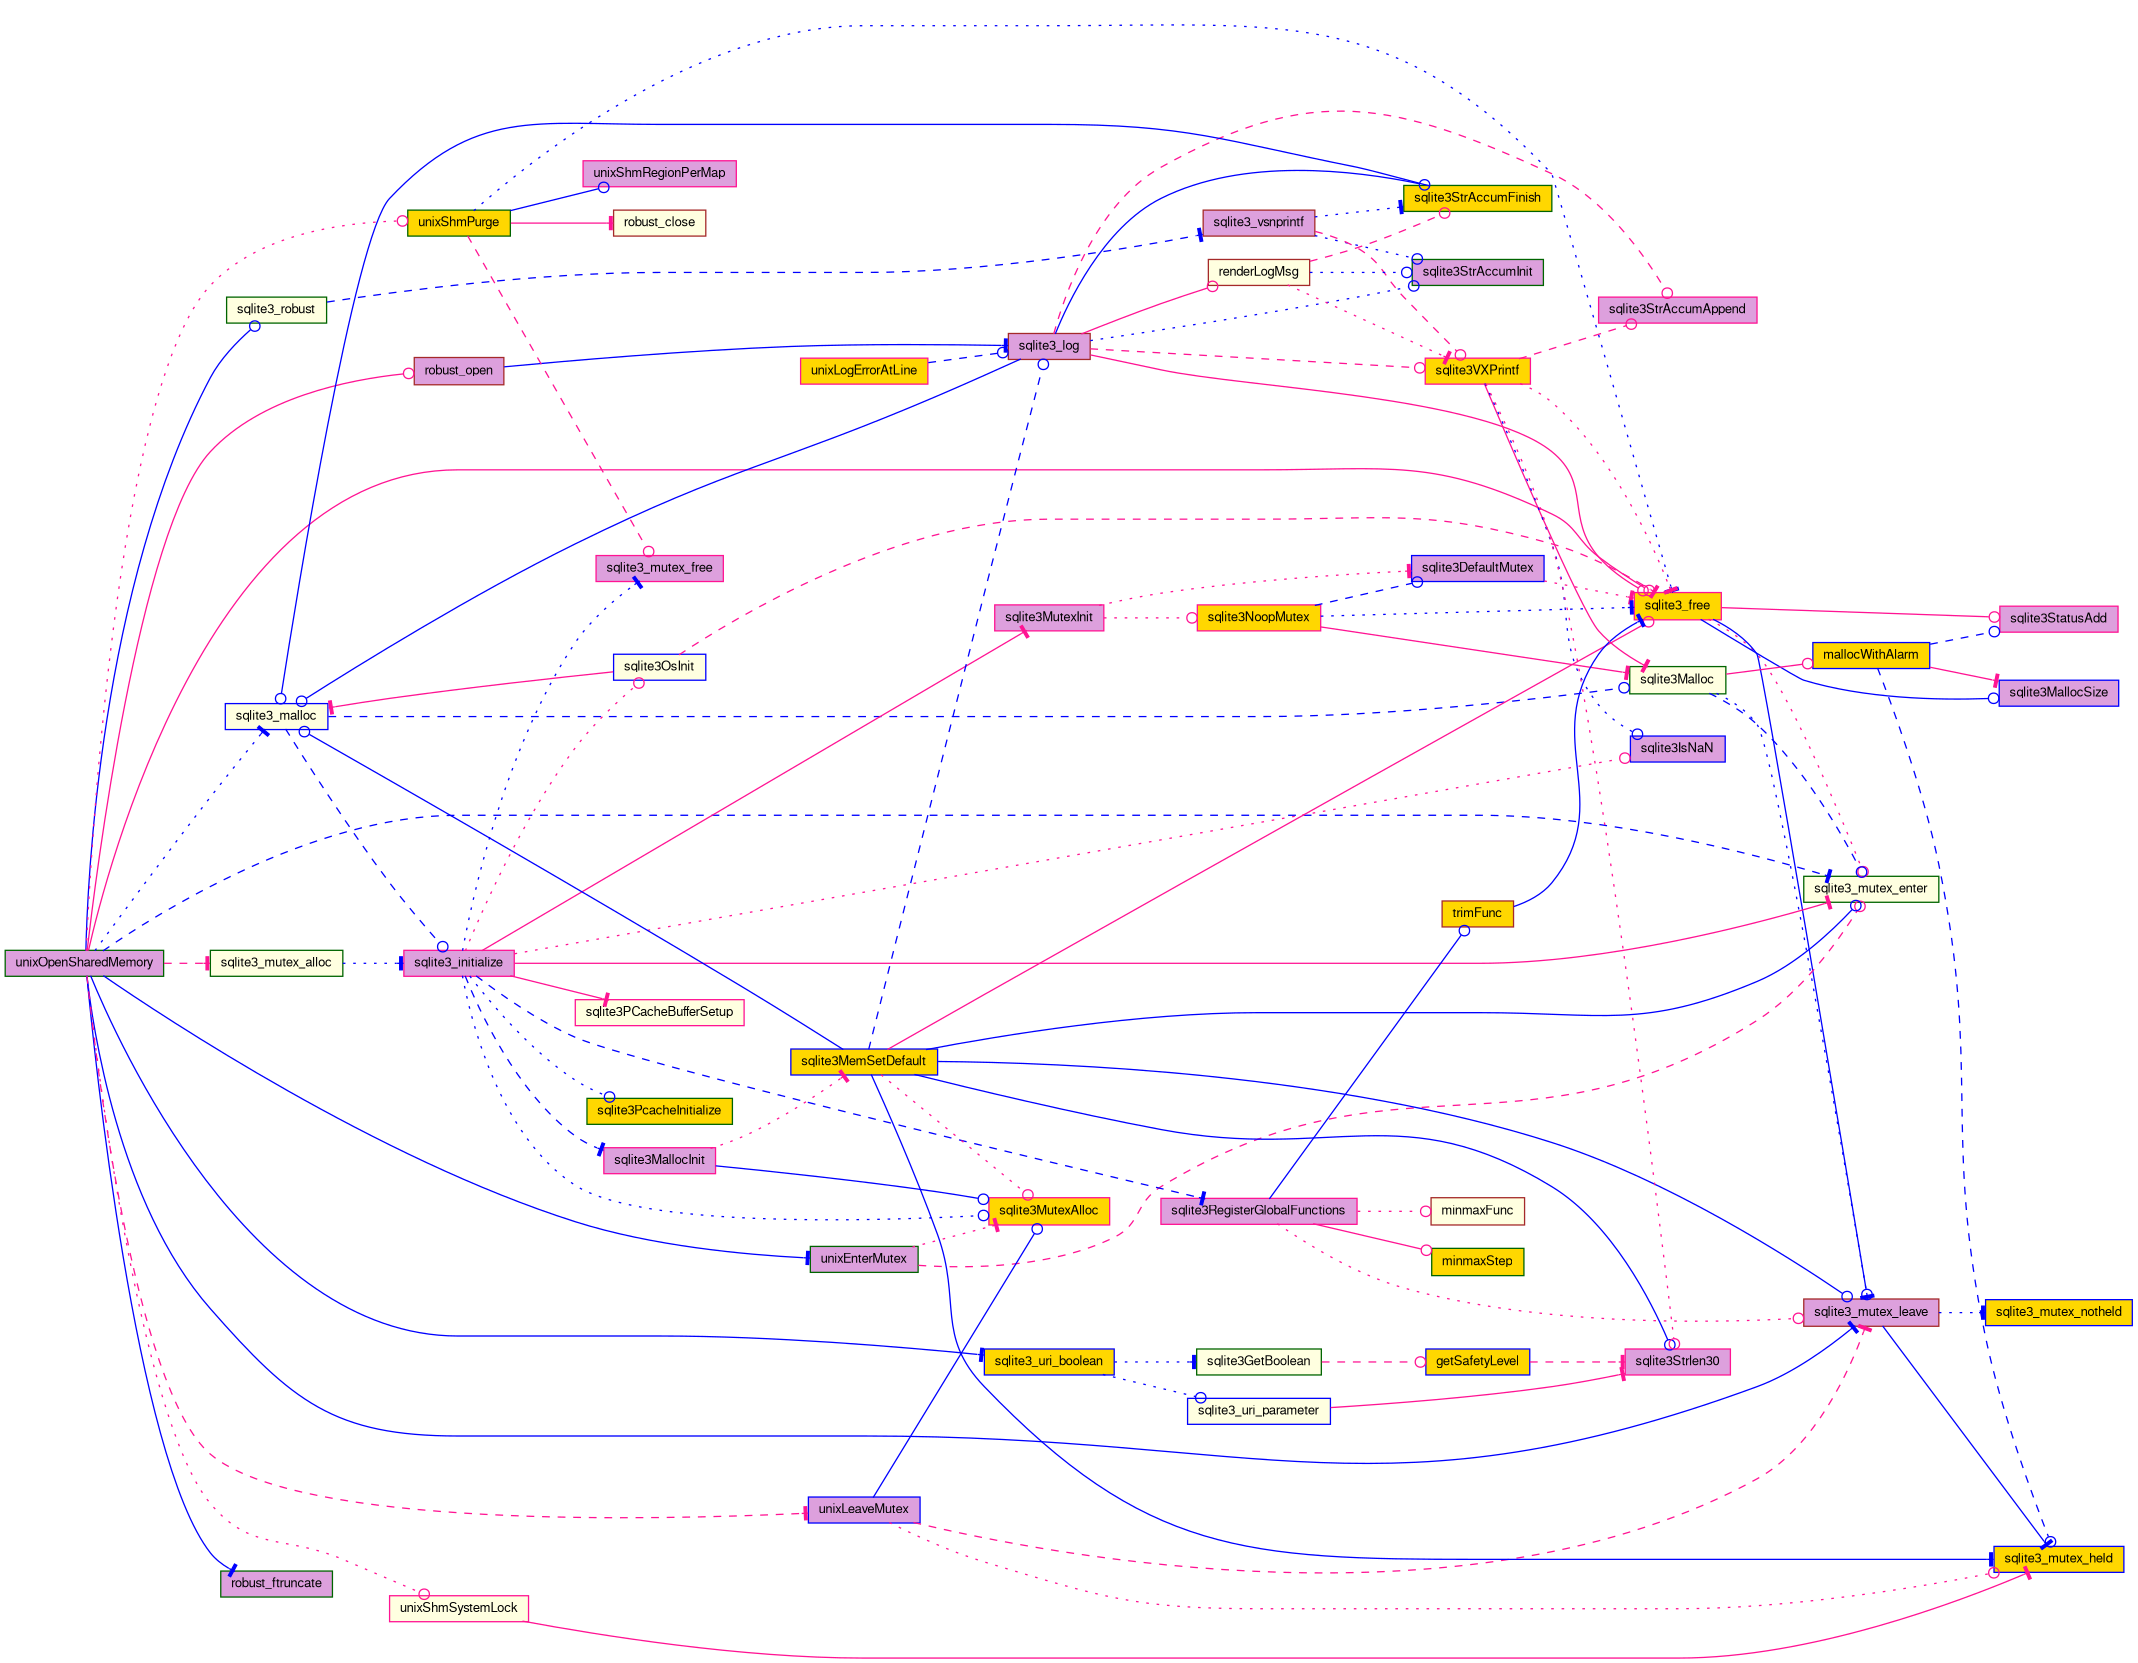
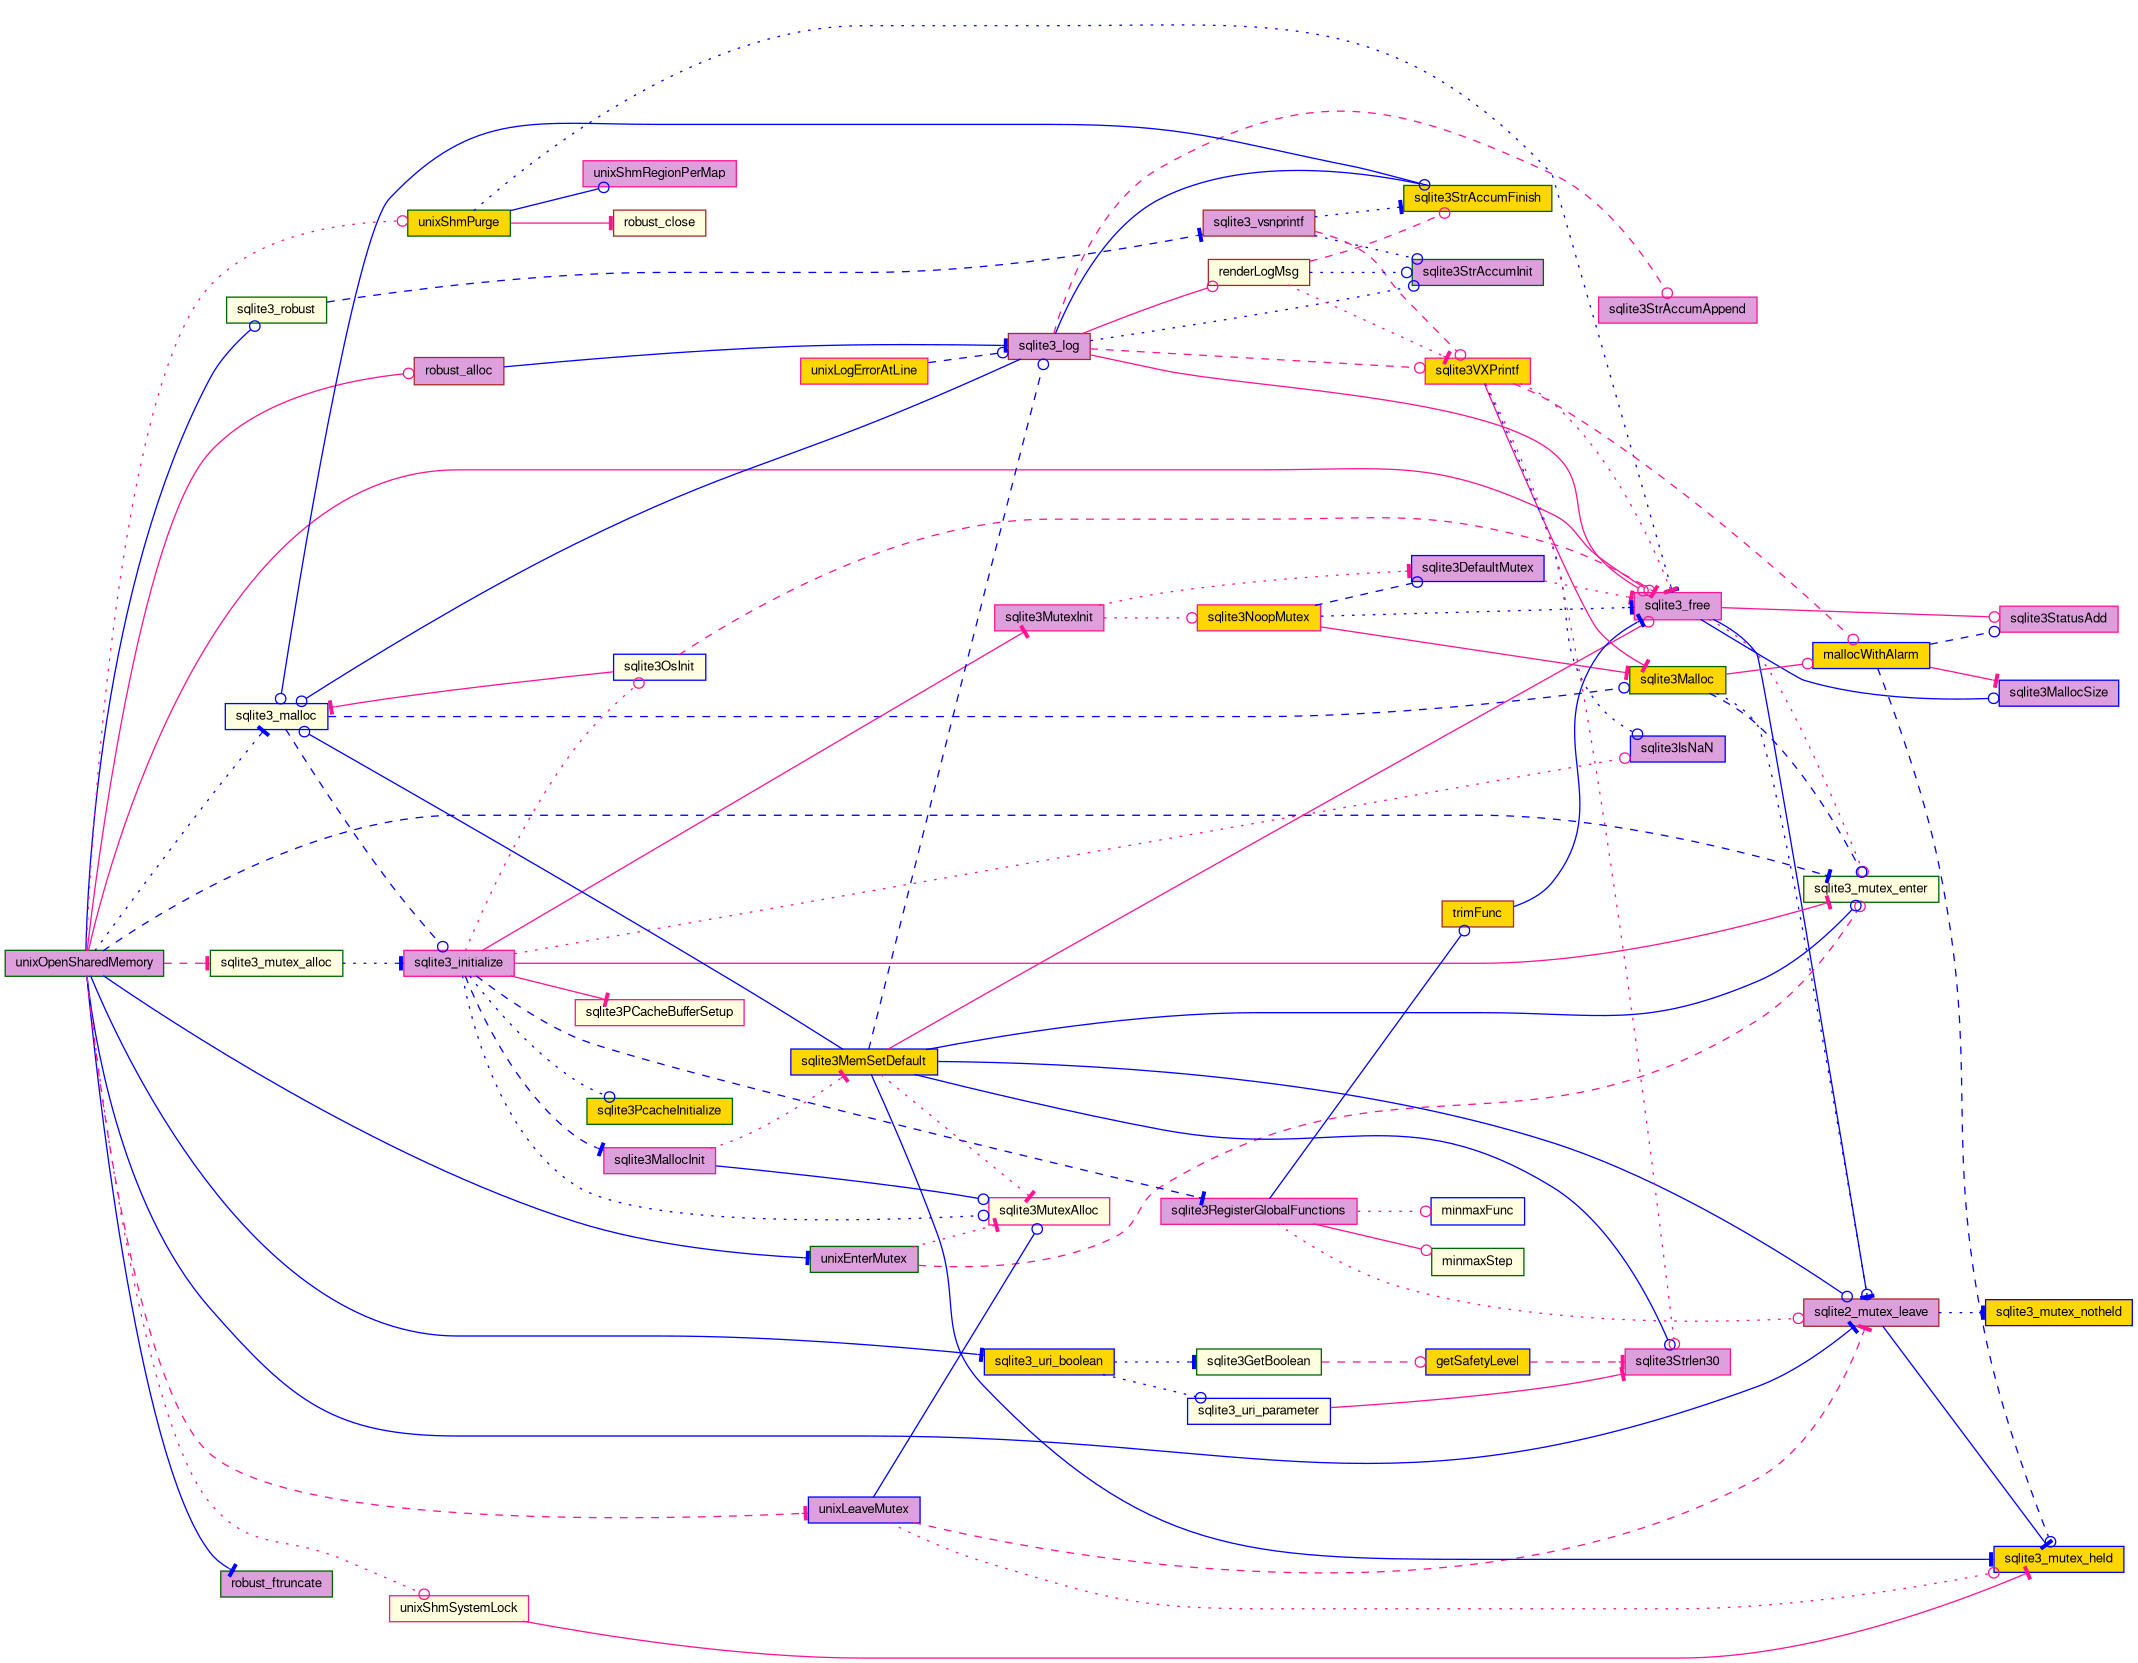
(1573, 342) -> (1690, 498)
(459, 371) -> (459, 371)
(660, 569) -> none
(1678, 606) -> (1678, 606)
(1678, 680) -> (1678, 680)
(945, 1127) -> (945, 1127)
(1049, 1211) -> (1049, 1211)
(1478, 1211) -> (1478, 1211)
(1478, 1262) -> (1478, 1262)
(1871, 1313) -> (1871, 1313)
